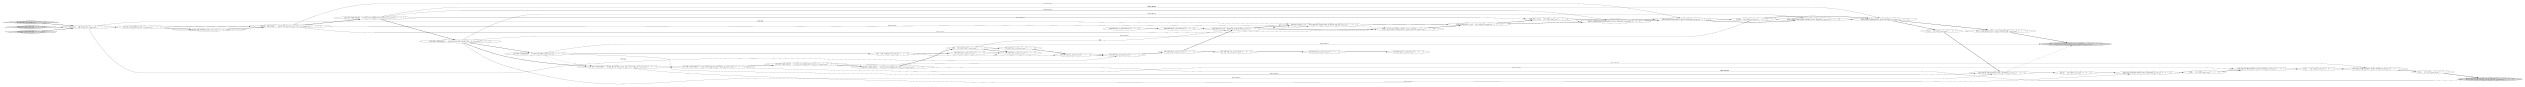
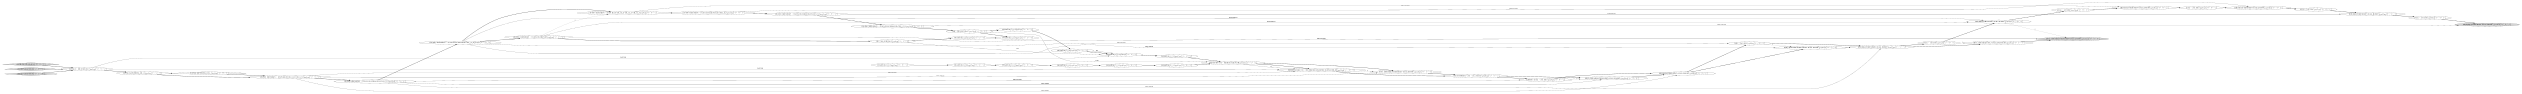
(1207, 52) -> none
(983, 56) -> (1003, 50)
none -> (1072, 66)
